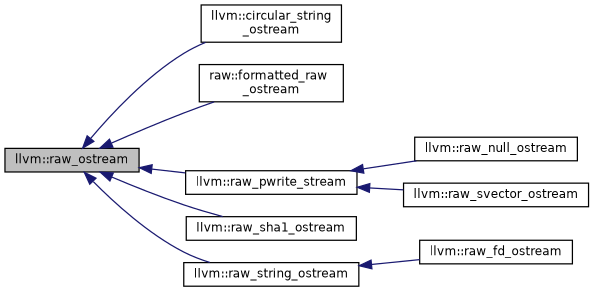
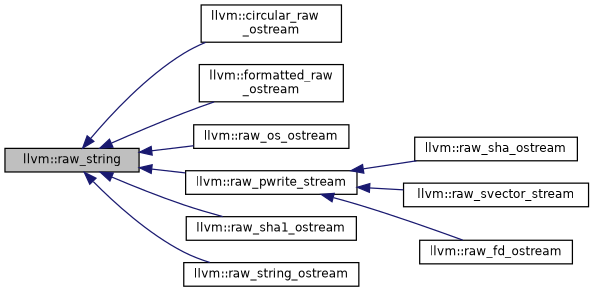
(271, 24) -> (271, 24)
(271, 83) -> (271, 83)
none -> (271, 137)
(496, 149) -> (496, 149)
(72, 160) -> (72, 160)
(496, 195) -> (496, 195)
(396, 262) -> (398, 218)
